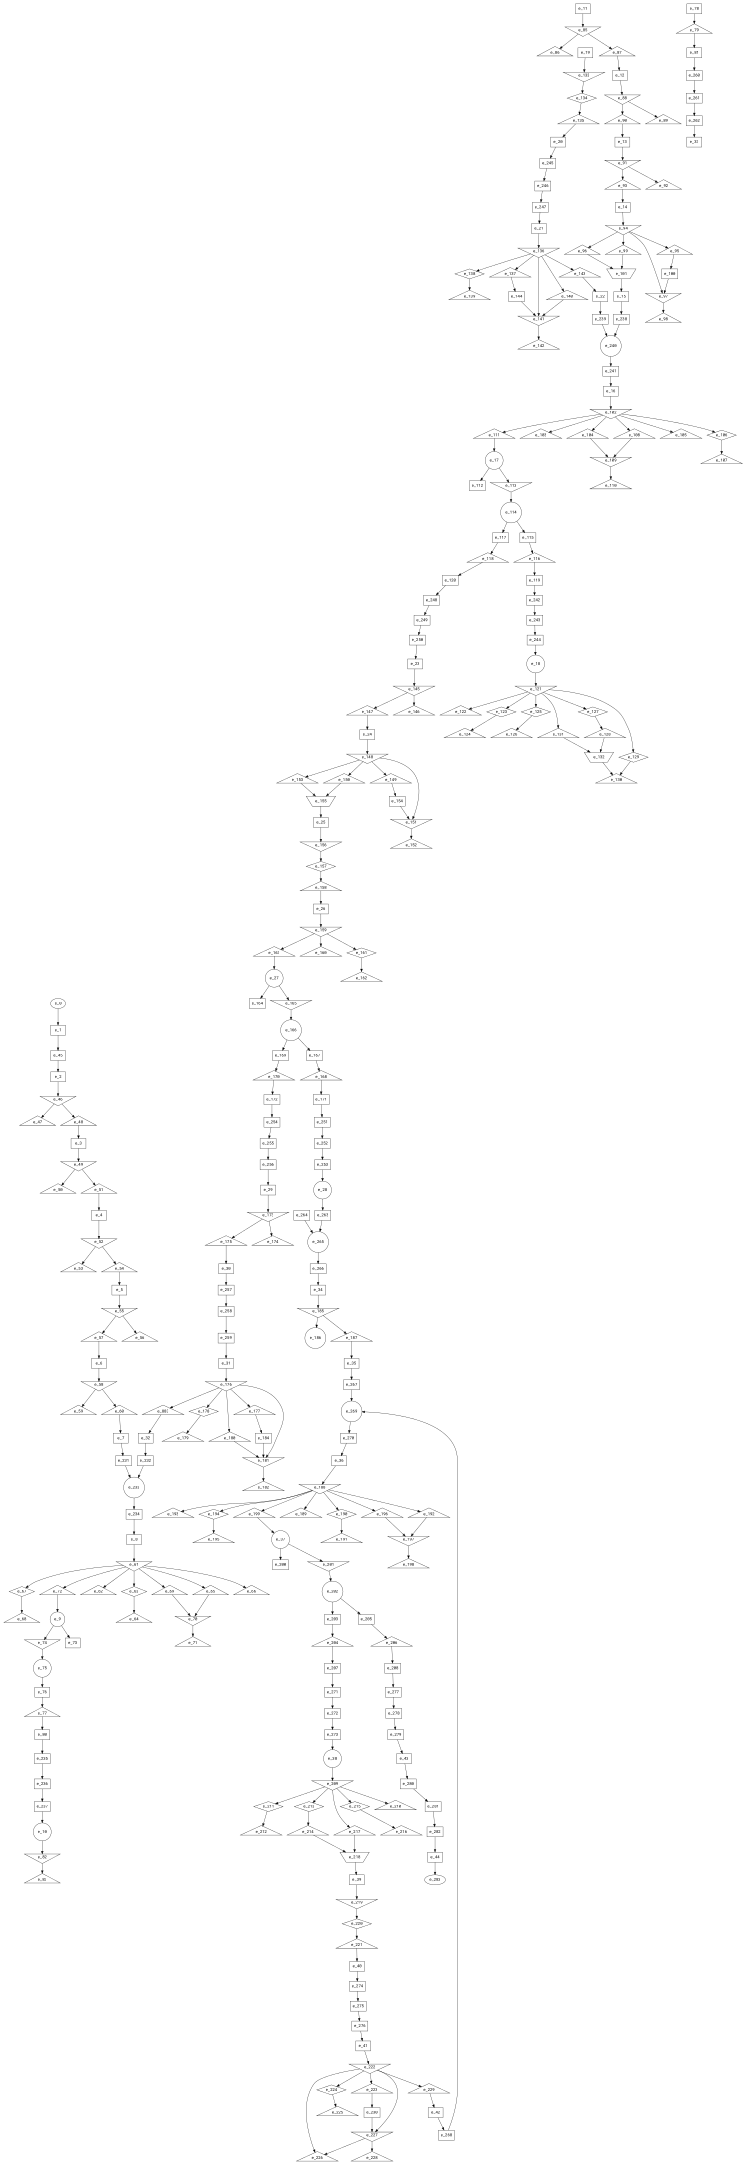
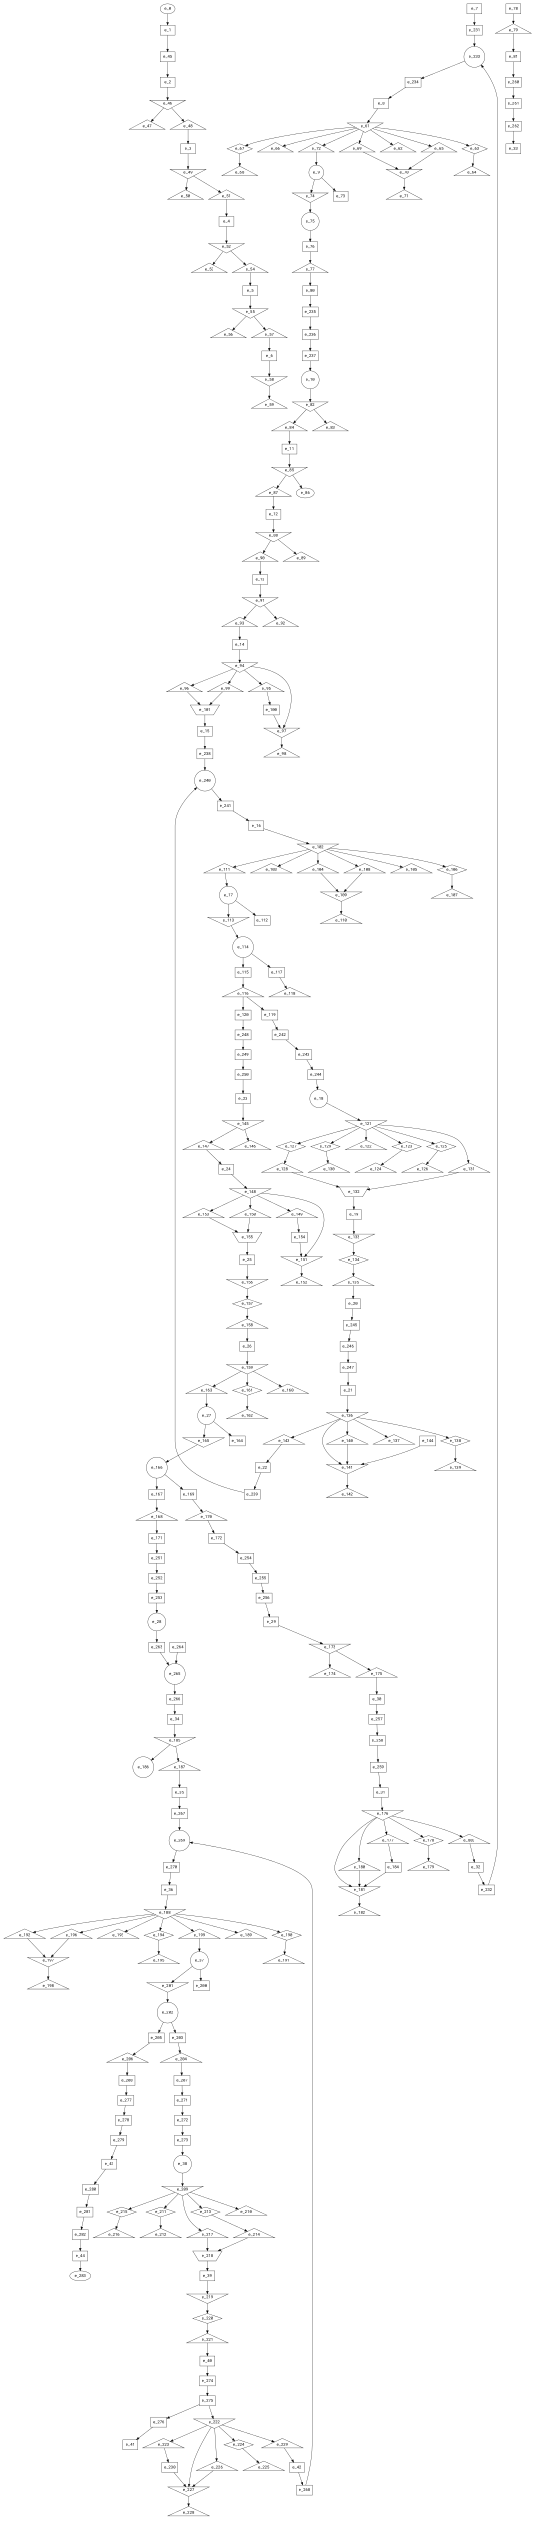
(555, 53) -> (305, 493)
(513, 283) -> none
none -> (289, 428)
(472, 568) -> (243, 1002)
(607, 768) -> (354, 1202)
(119, 1411) -> none
(366, 2056) -> (211, 2411)
(346, 2146) -> (204, 2478)
